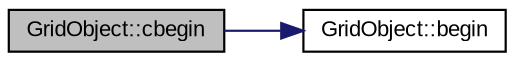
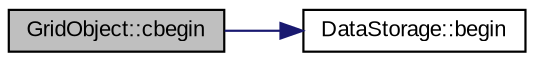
(405, 31) -> (414, 31)
